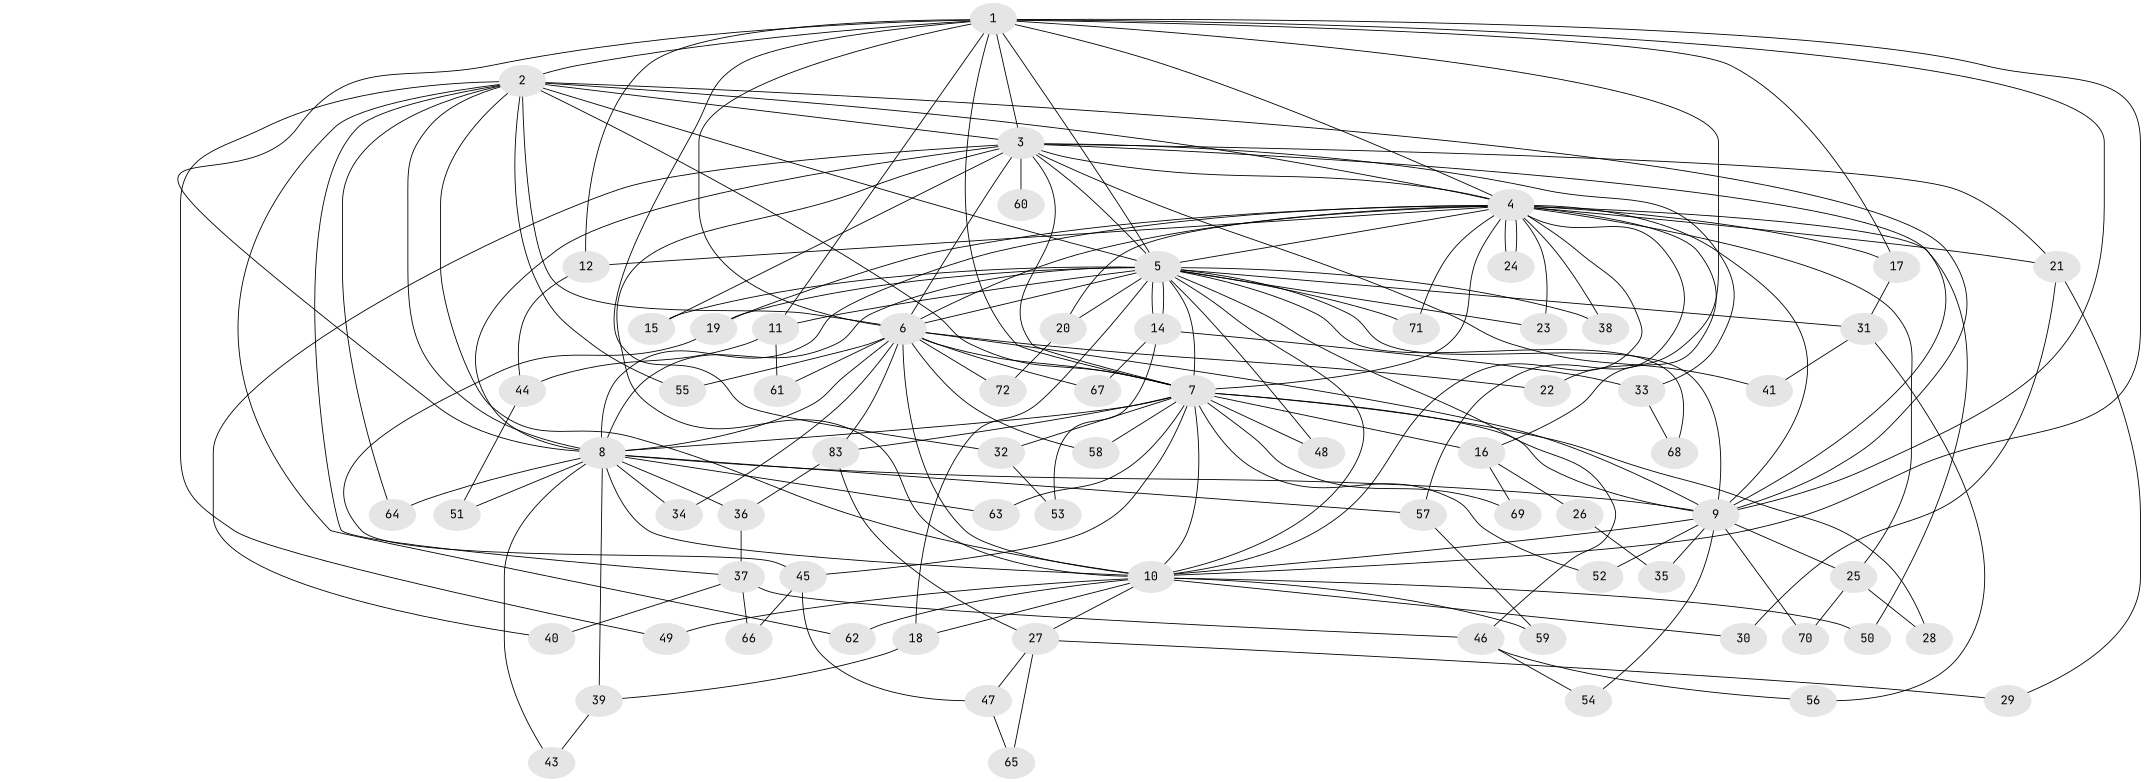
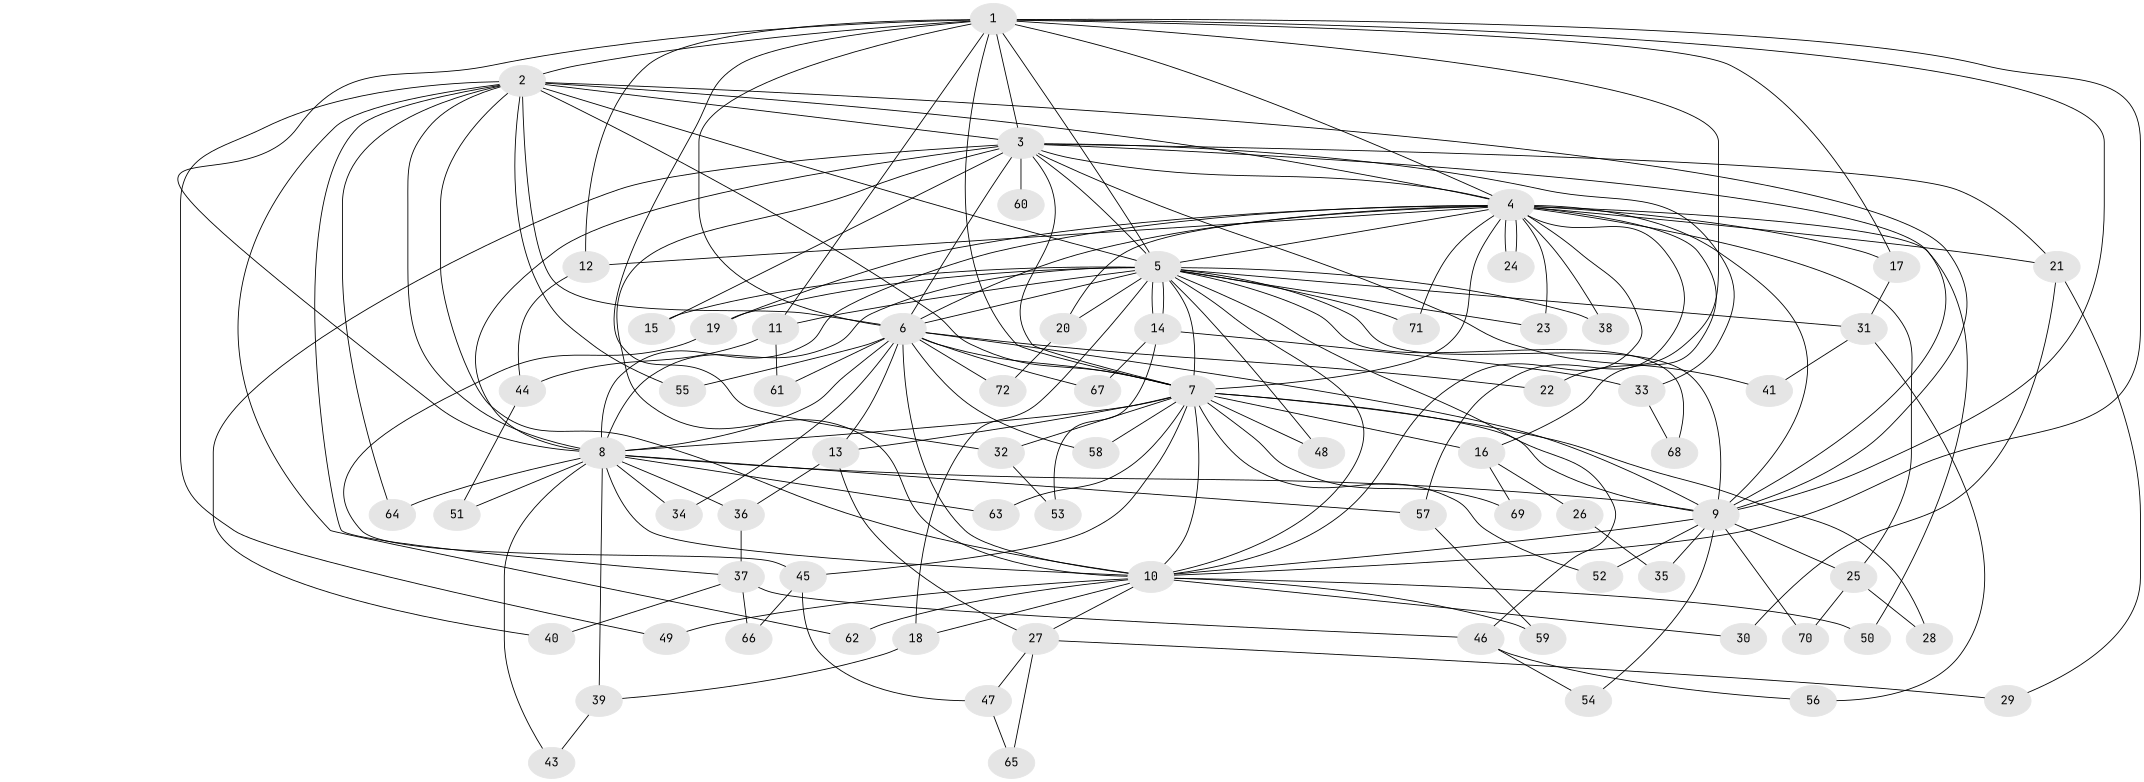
(836, 453) -> (836, 453)
